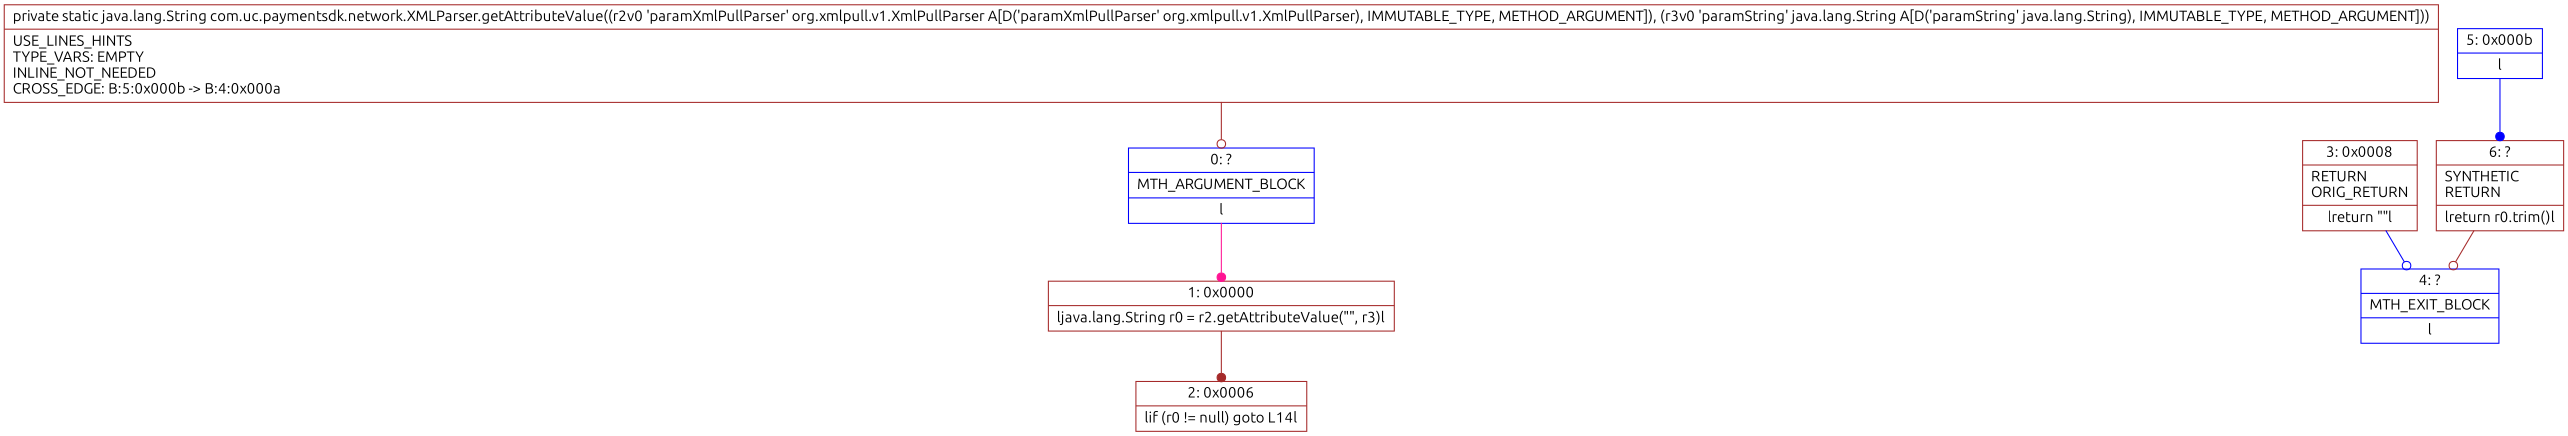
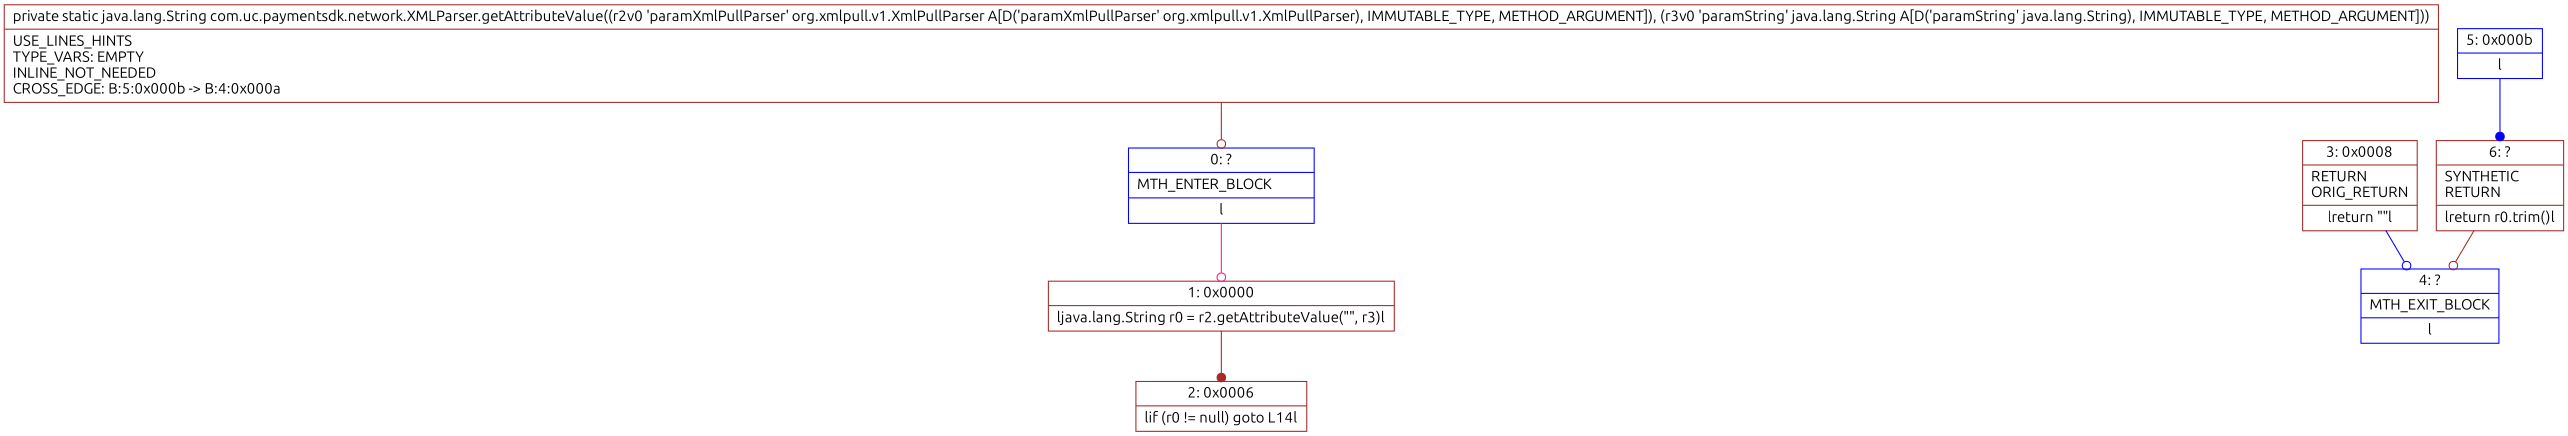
(1221, 185) -> (1204, 185)
(1221, 248) -> (1221, 248)
